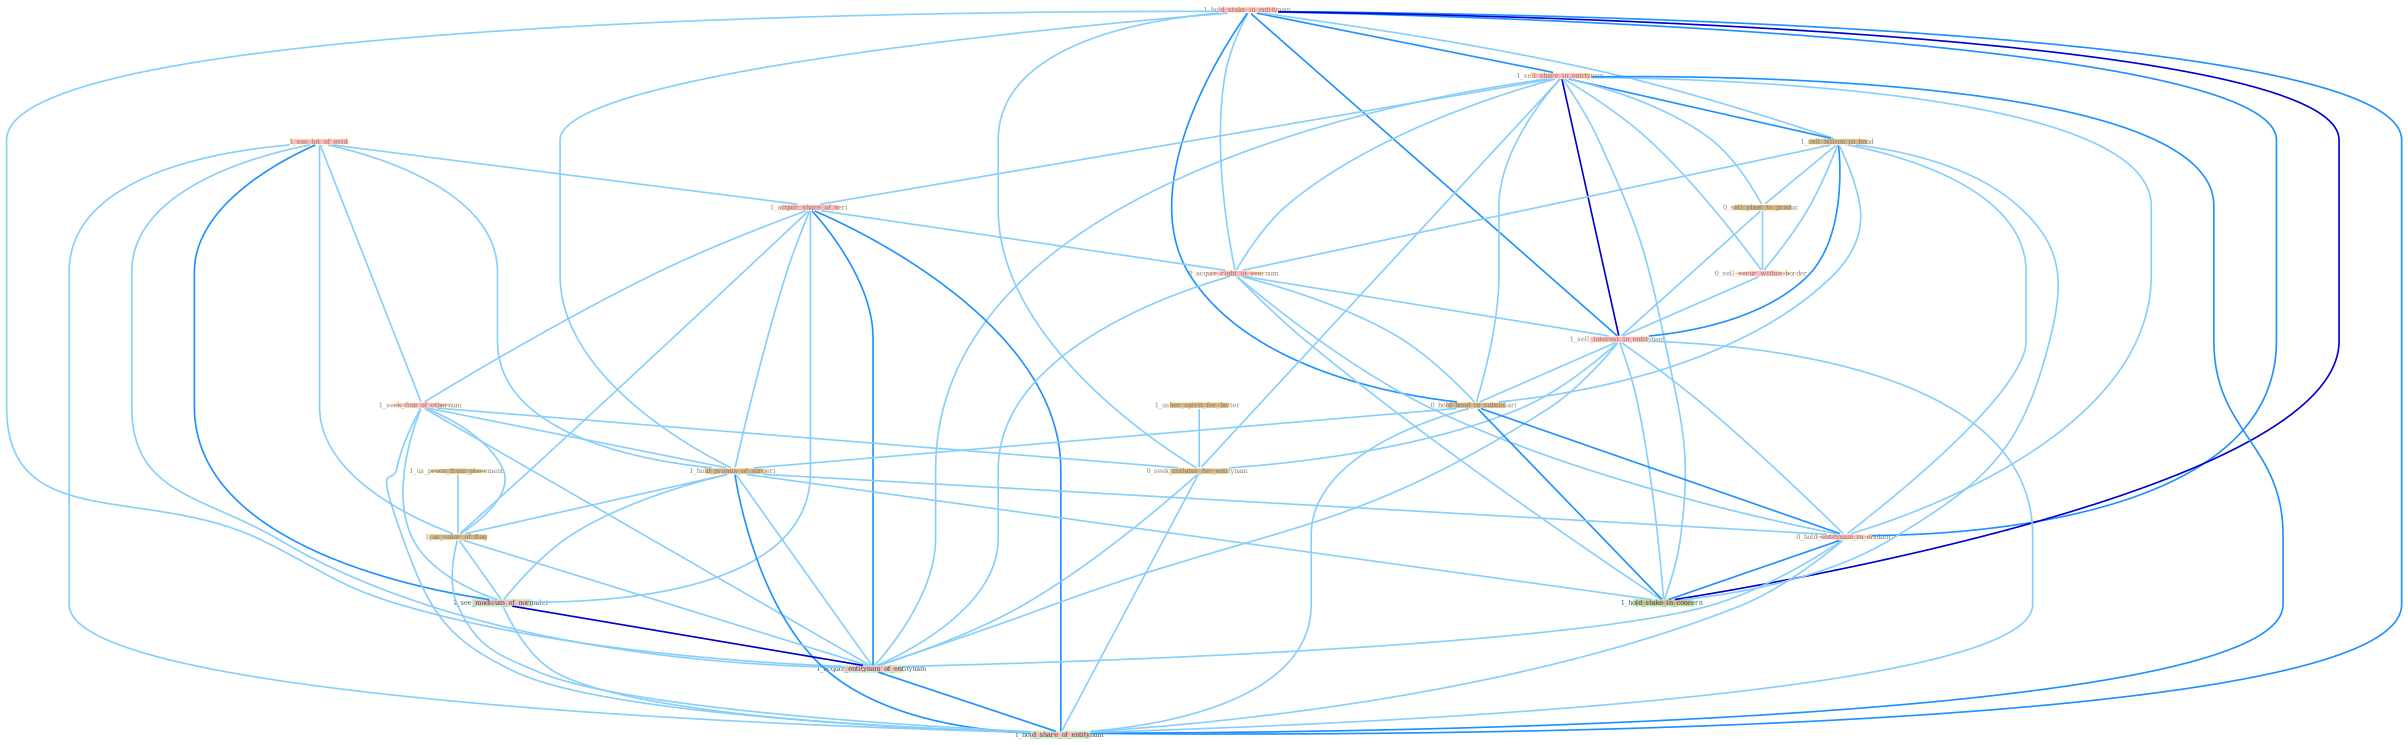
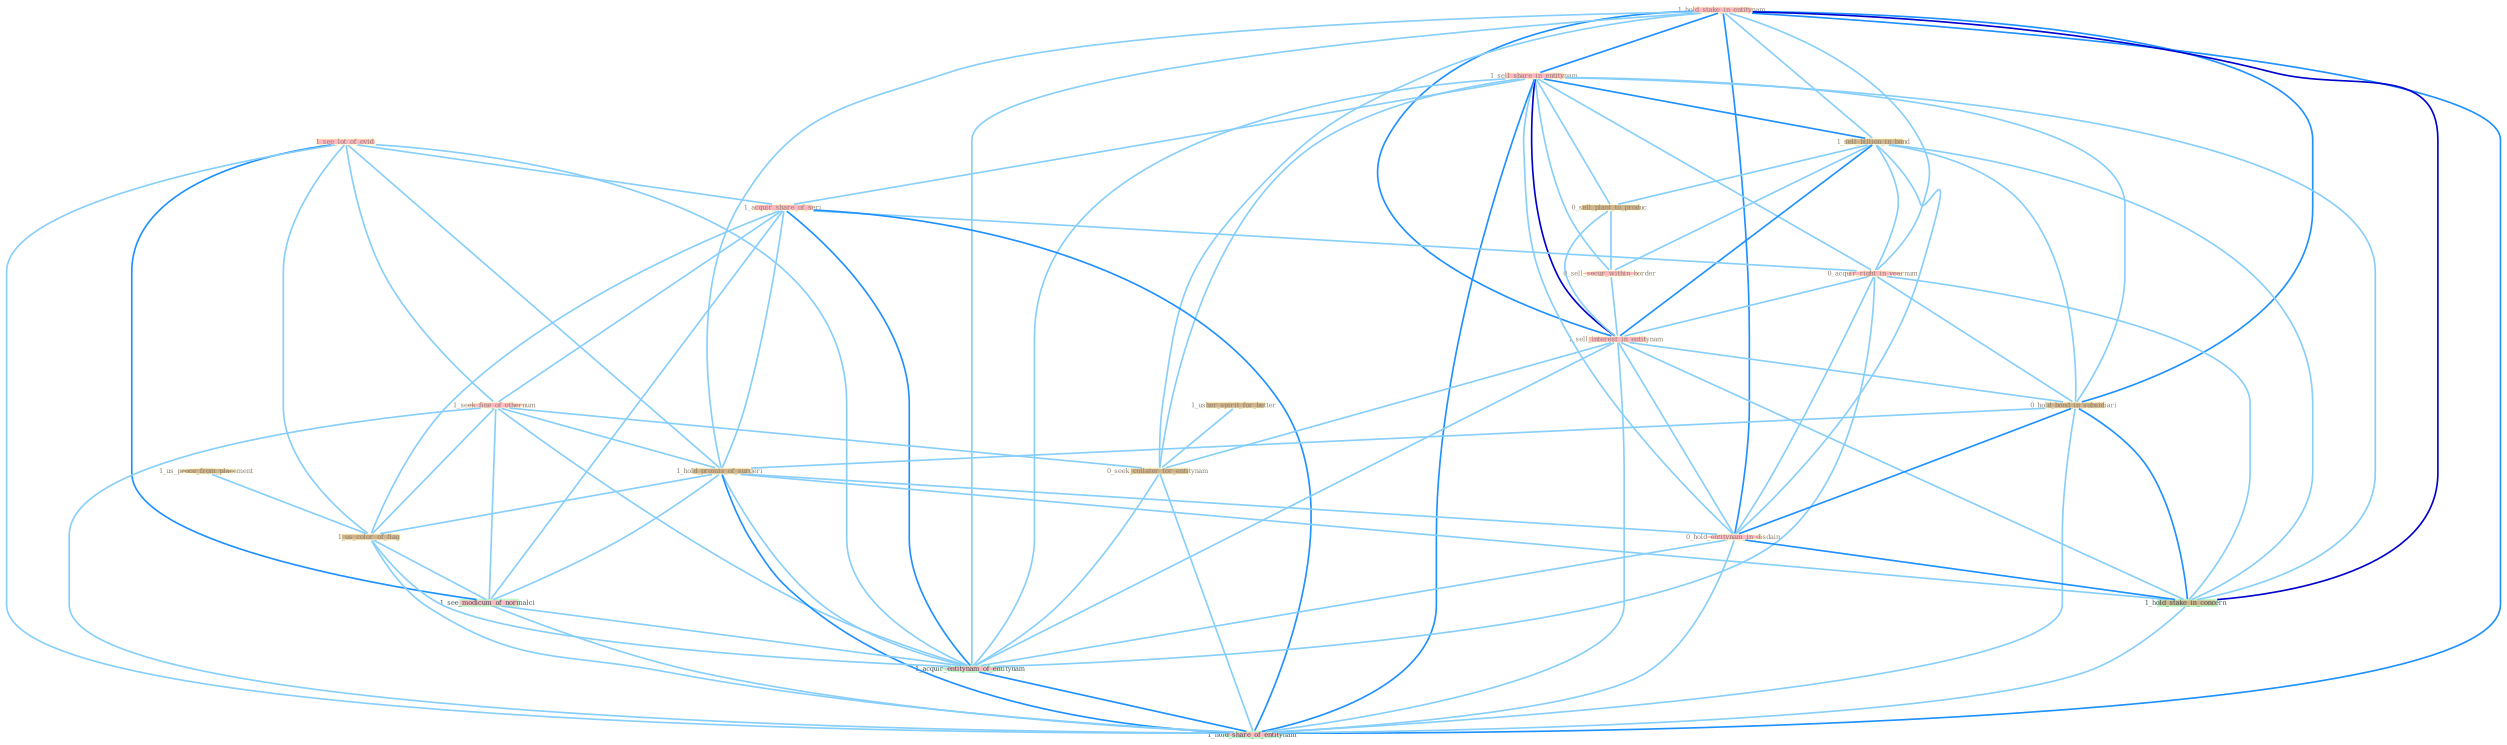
(688, 636) -> (731, 636)
(873, 669) -> (972, 669)
none -> (1813, 713)
(1061, 735) -> (1254, 735)
